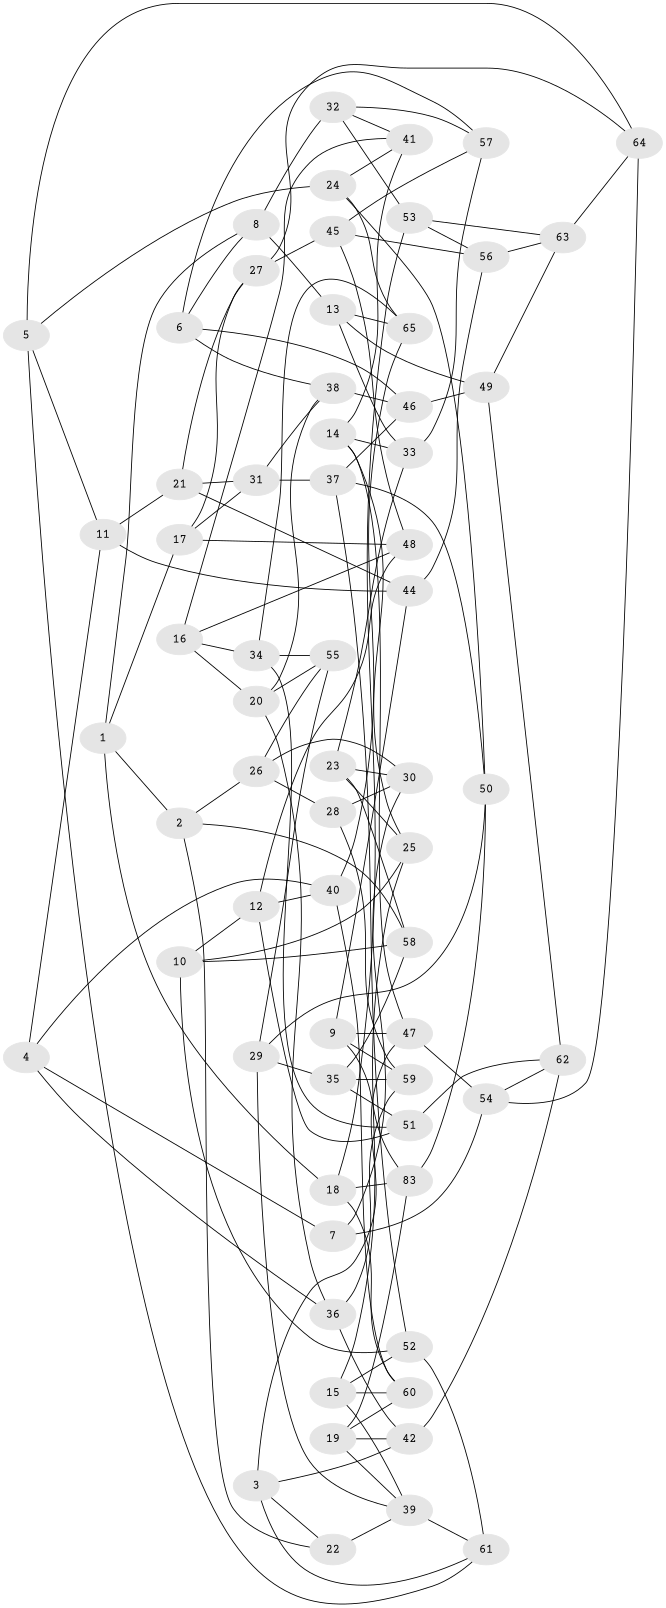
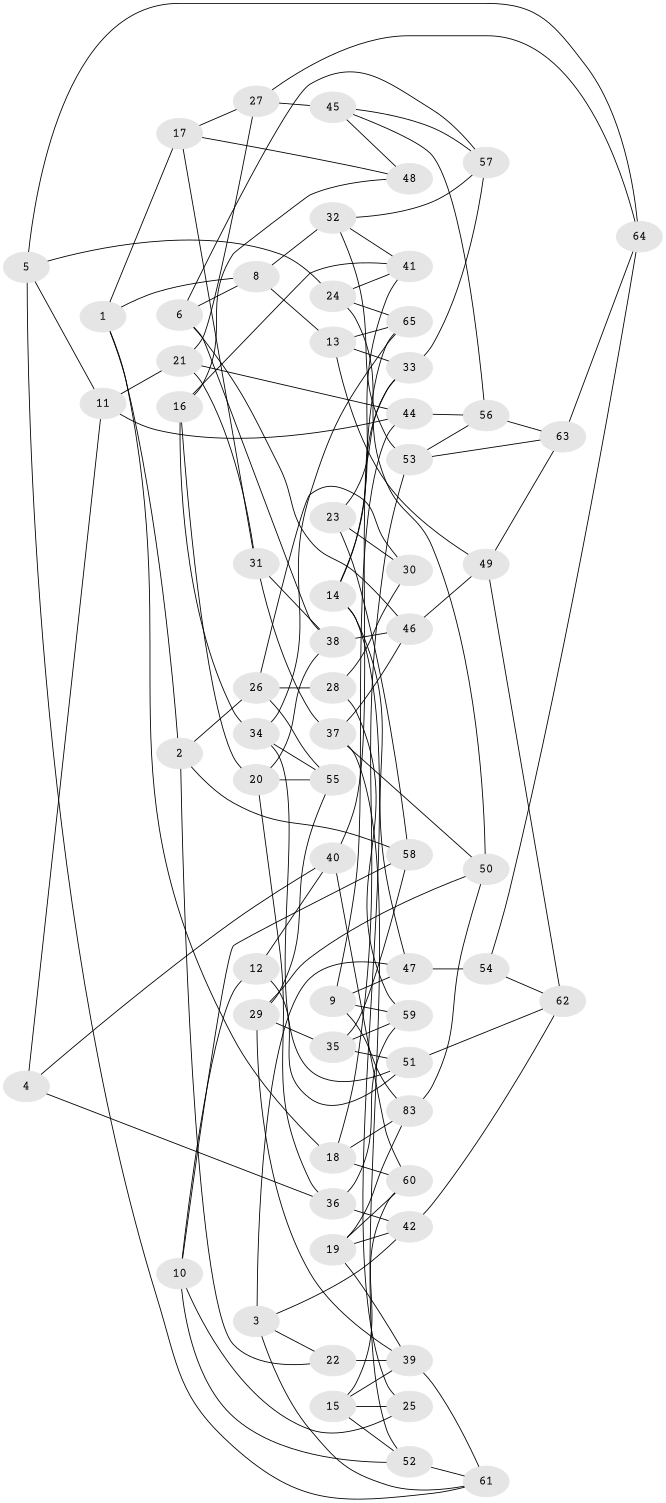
(324, 721) -> none
(372, 807) -> none
(333, 1236) -> none
